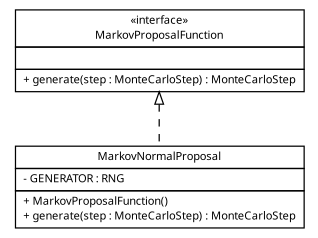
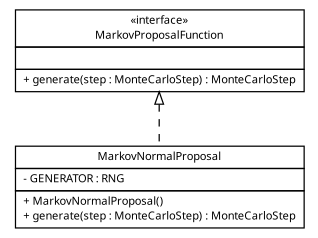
(96, 201) -> (94, 201)
